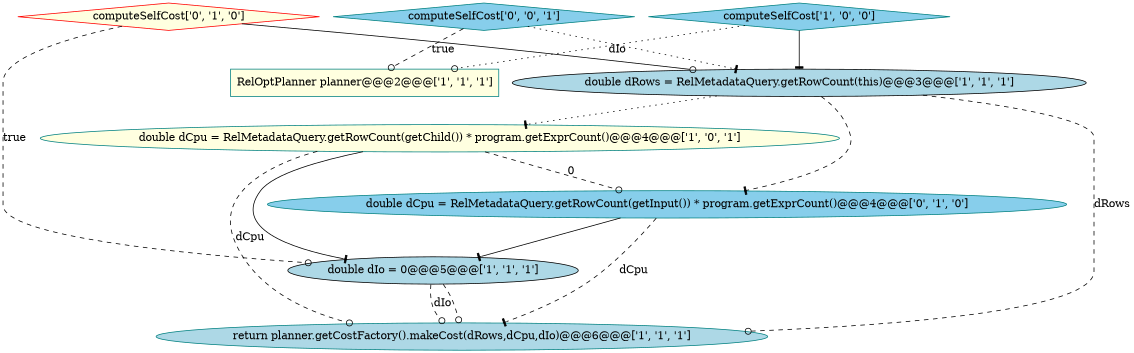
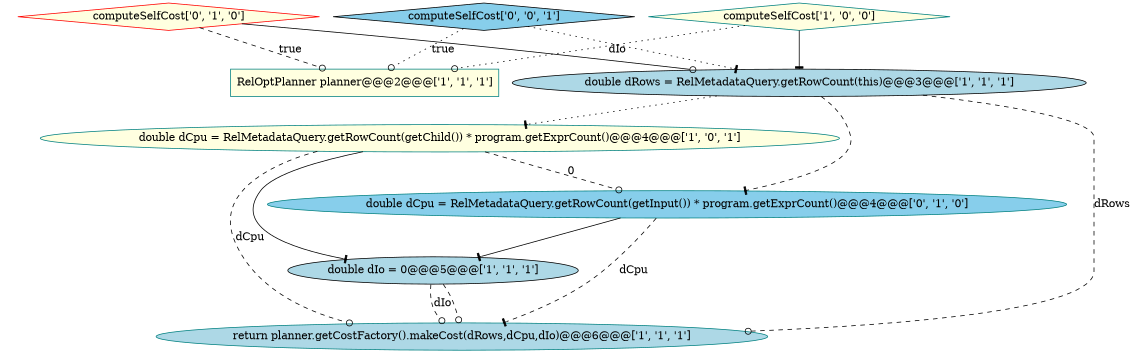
(484, 17) -> (484, 17)
(799, 17) -> (799, 17)
(429, 47) -> (429, 47)
(23, 221) -> (259, 47)
